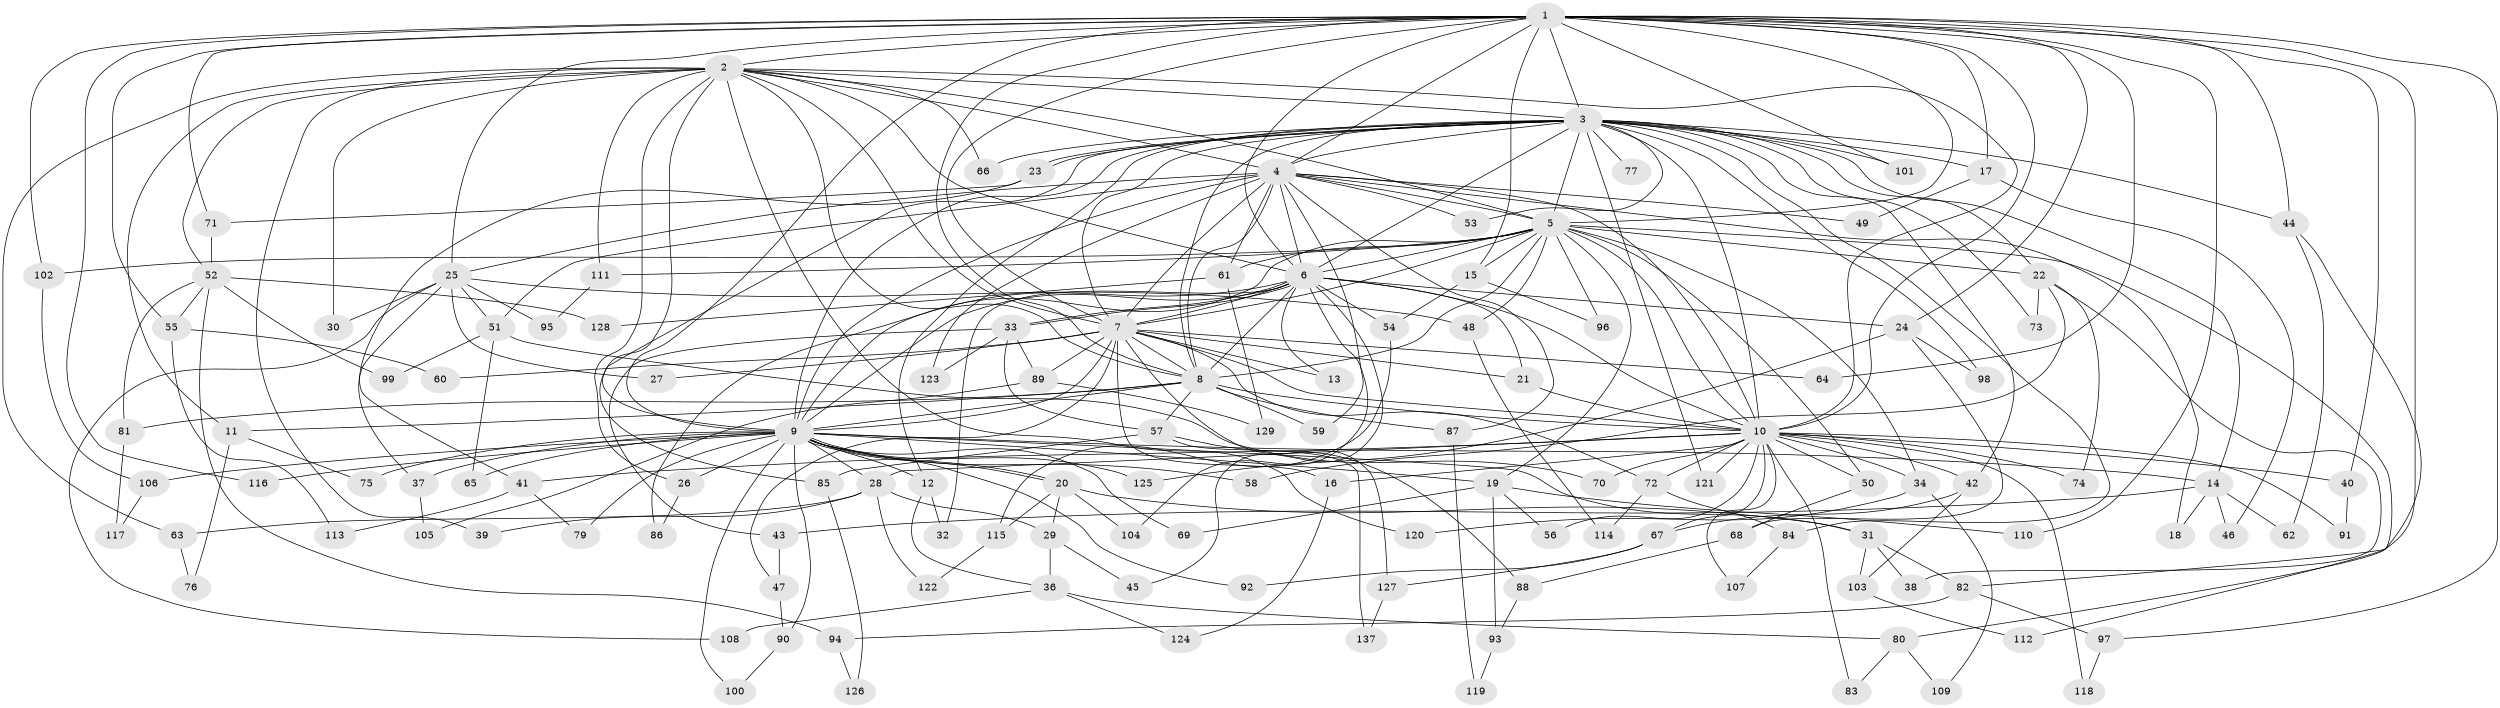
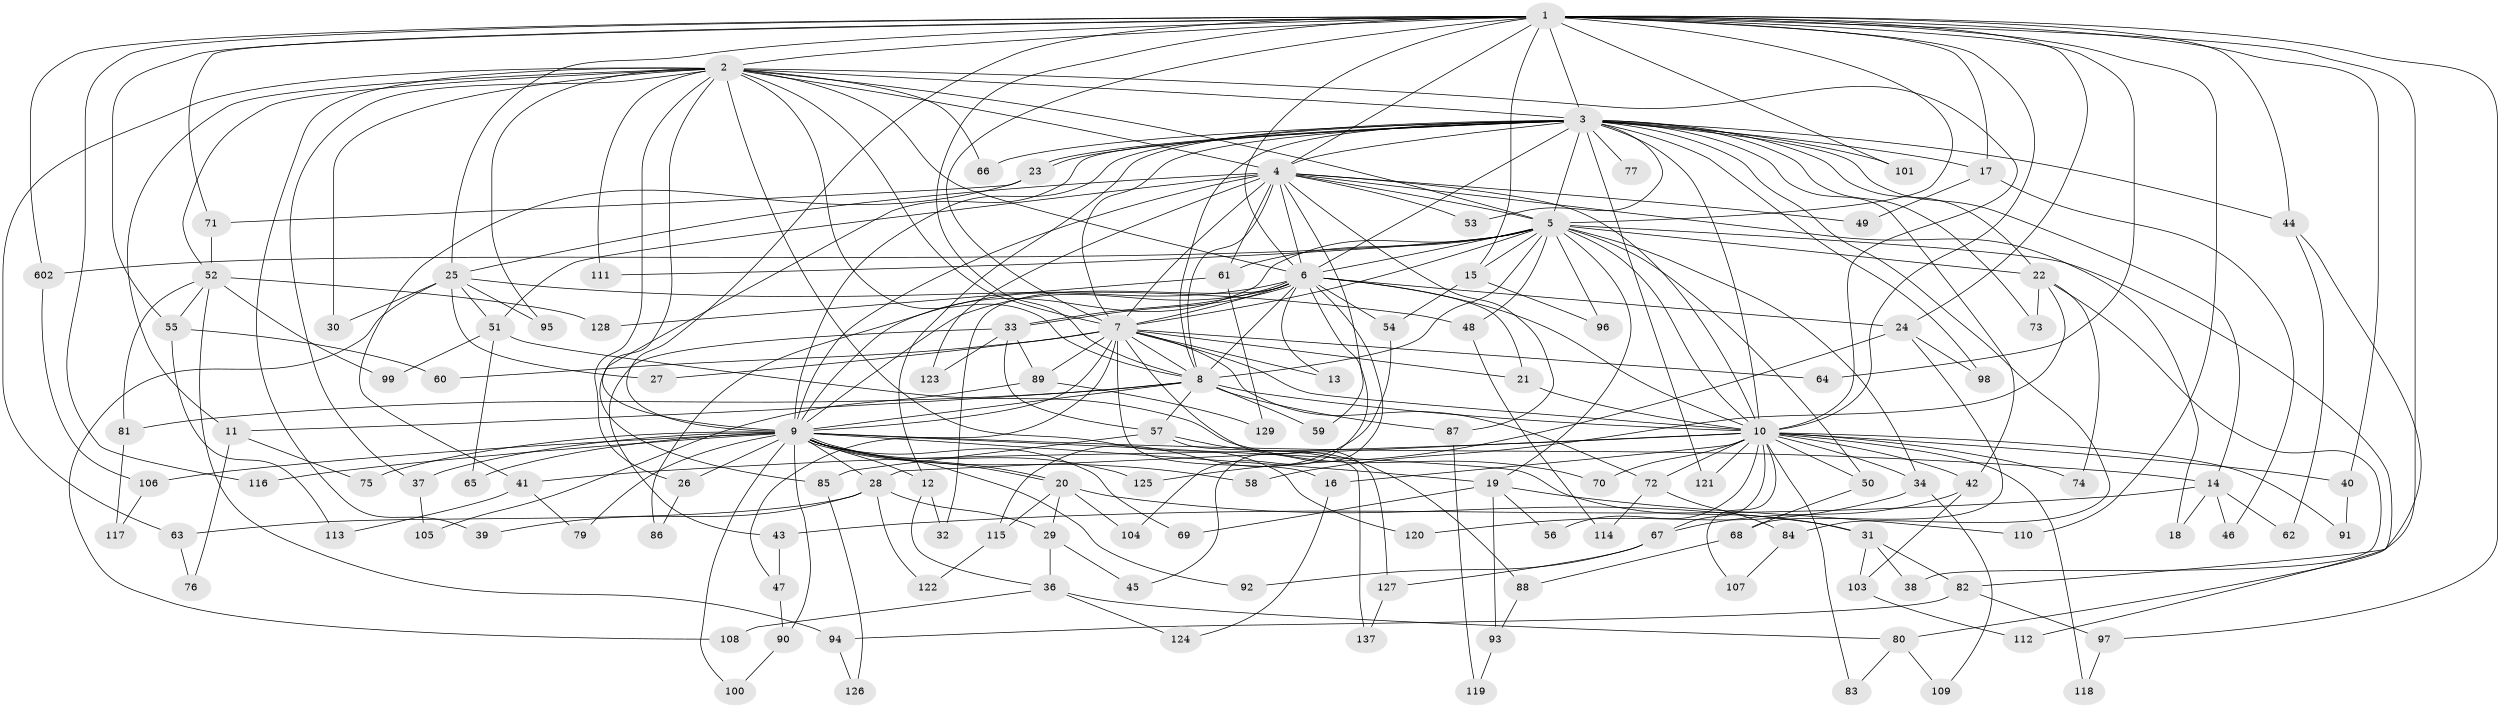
(44, 276) -> (44, 276)
(574, 302) -> (510, 125)
(378, 348) -> (330, 135)
